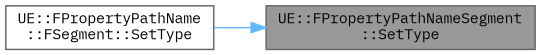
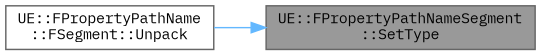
(110, 28) -> (110, 28)
